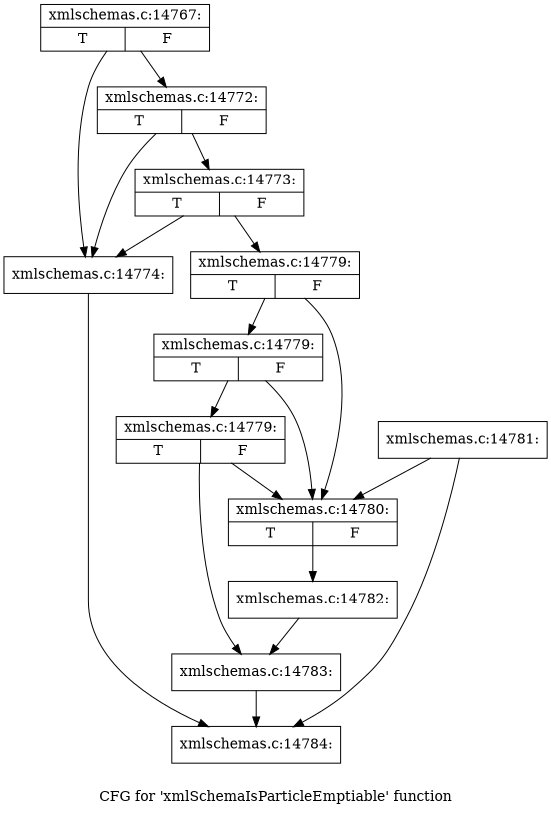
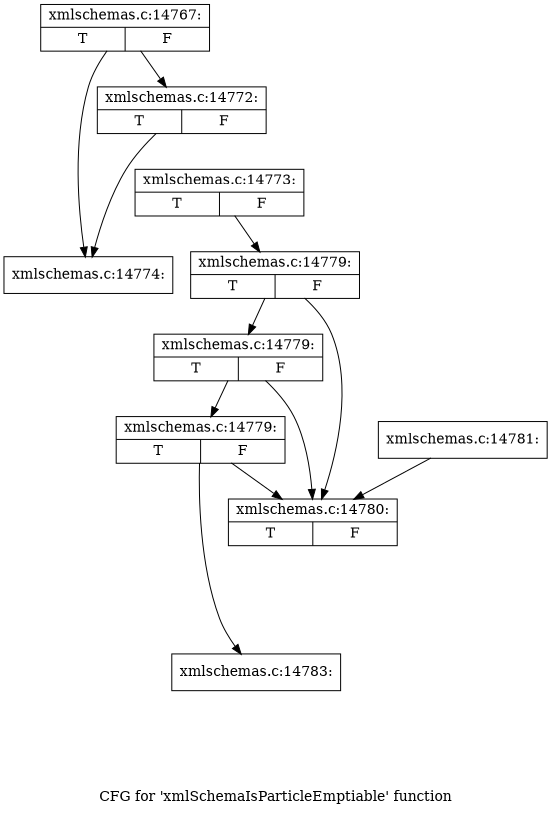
(198, 147) -> none
(154, 234) -> none
(313, 600) -> none
(256, 745) -> none
